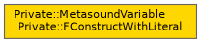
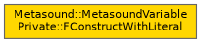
(100, 21) -> (100, 21)
